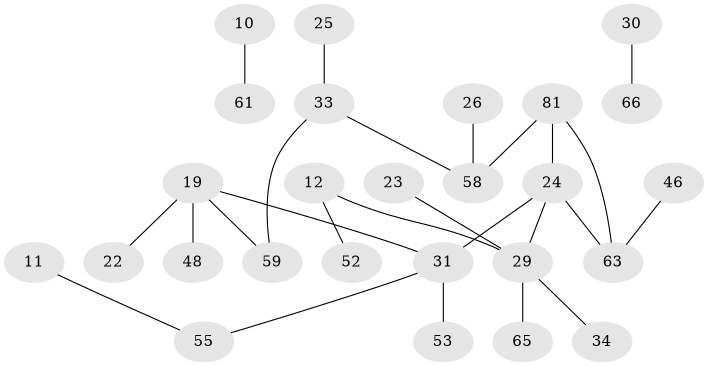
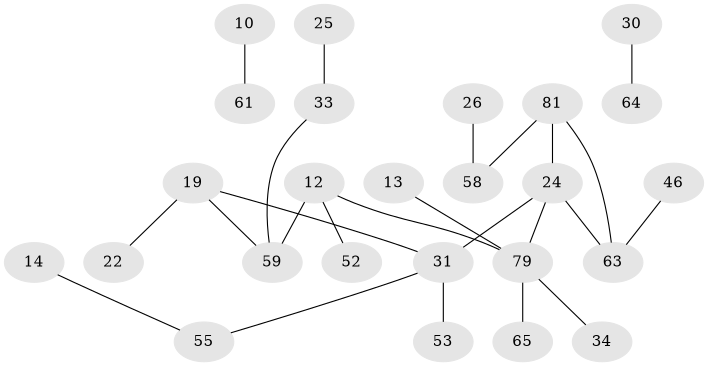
(632, 104) -> (632, 104)
(399, 143) -> none
(394, 183) -> (394, 183)
none -> (293, 223)
(34, 262) -> (34, 262)
(193, 262) -> none
(523, 262) -> (523, 262)
